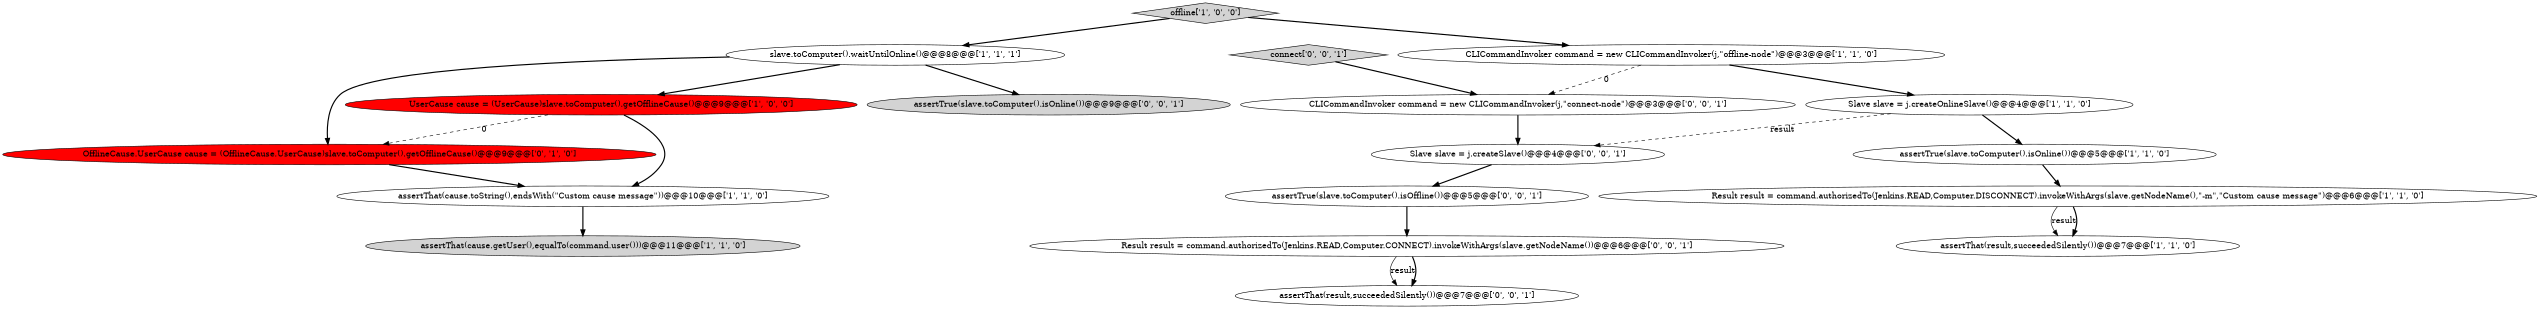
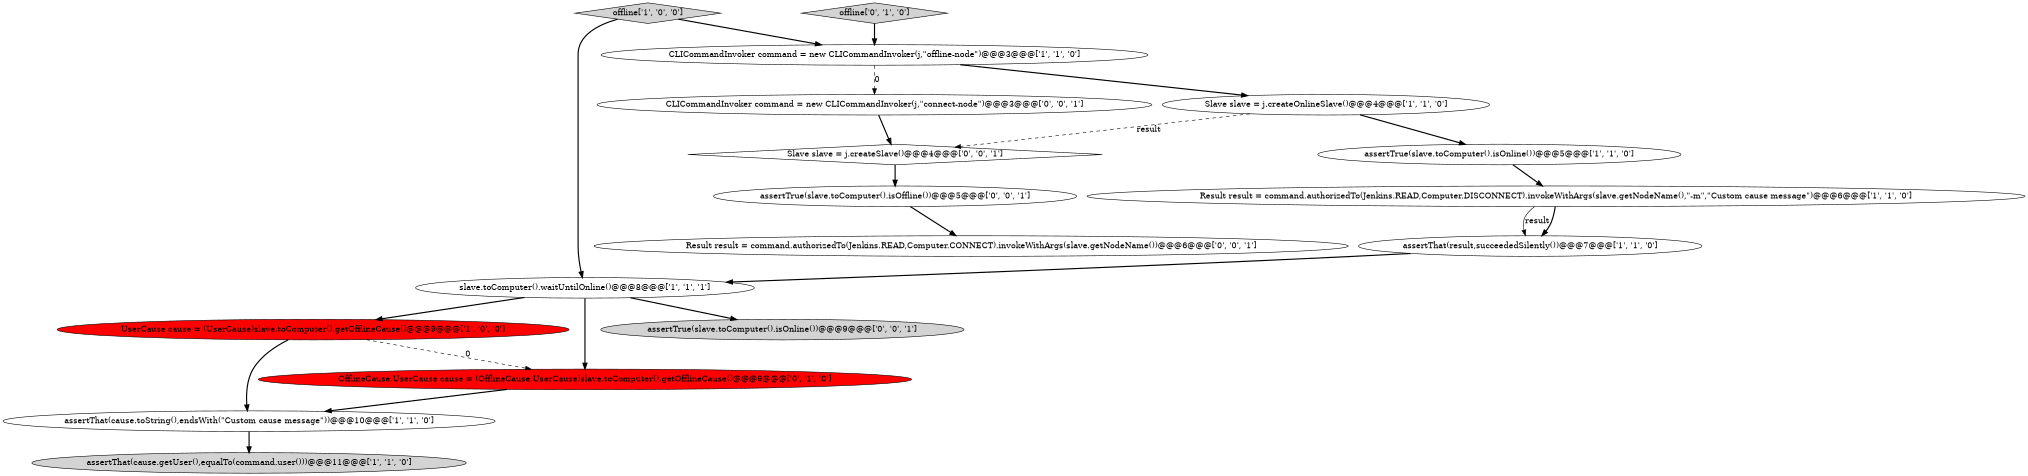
none -> (875, 13)
(1308, 55) -> none
(1518, 155) -> (895, 155)
none -> (1072, 269)
(1407, 296) -> none
